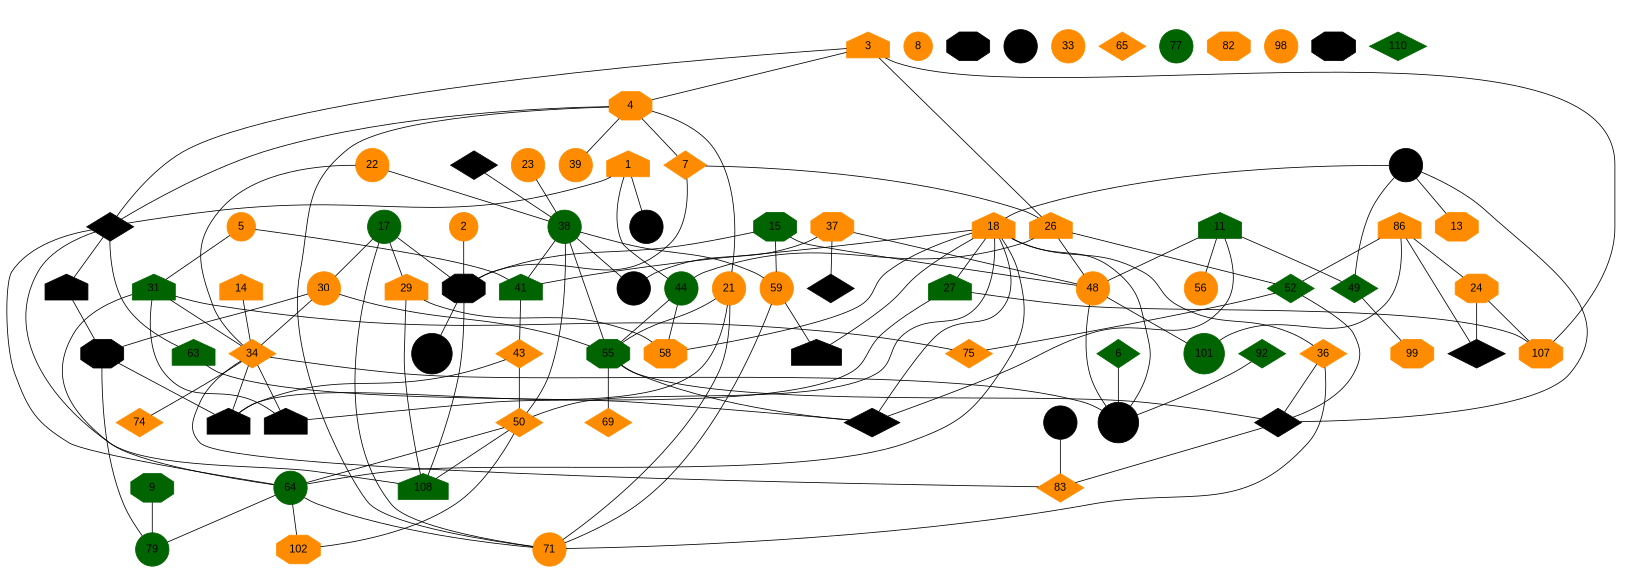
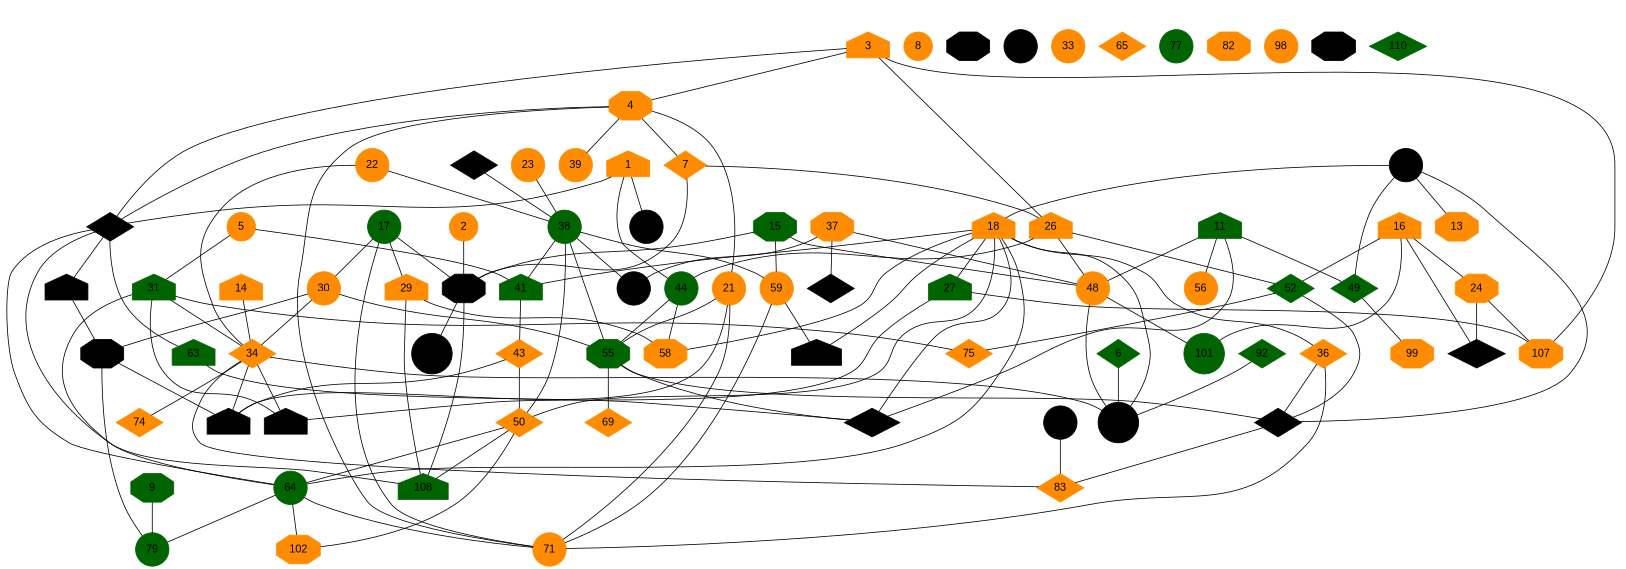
(1400, 227) -> (1400, 227)
